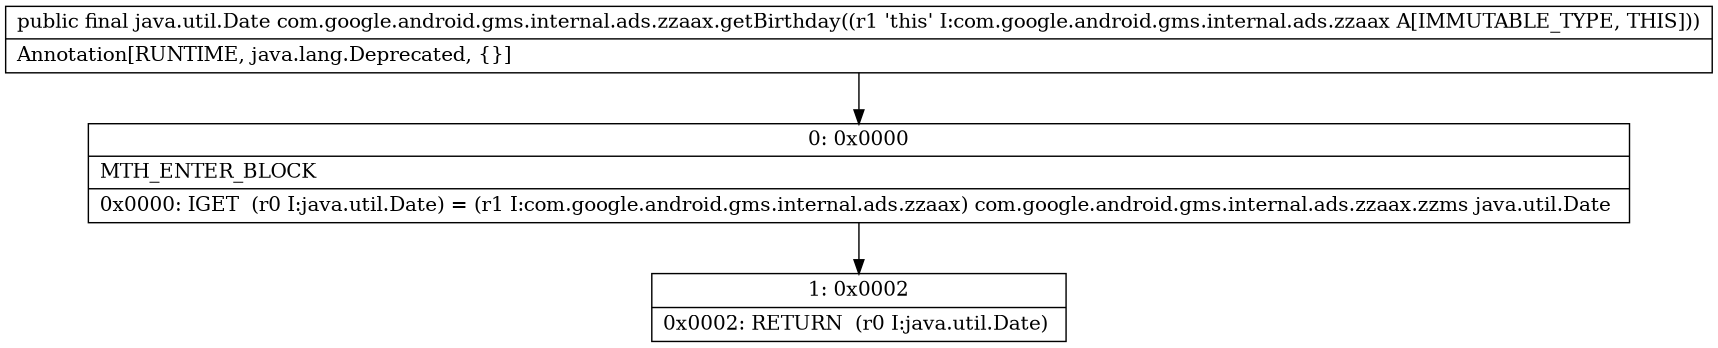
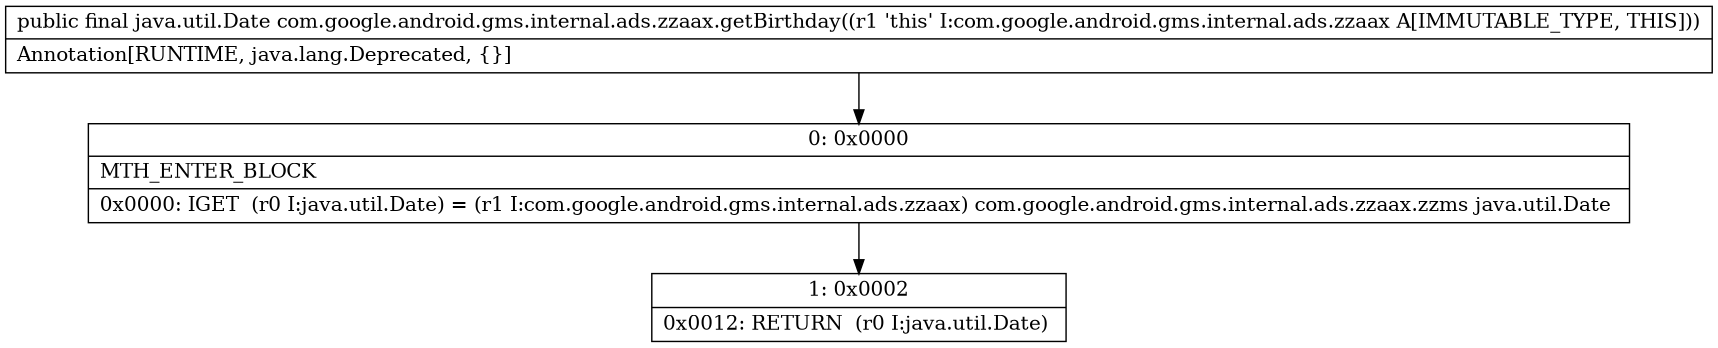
(859, 324) -> (859, 324)
